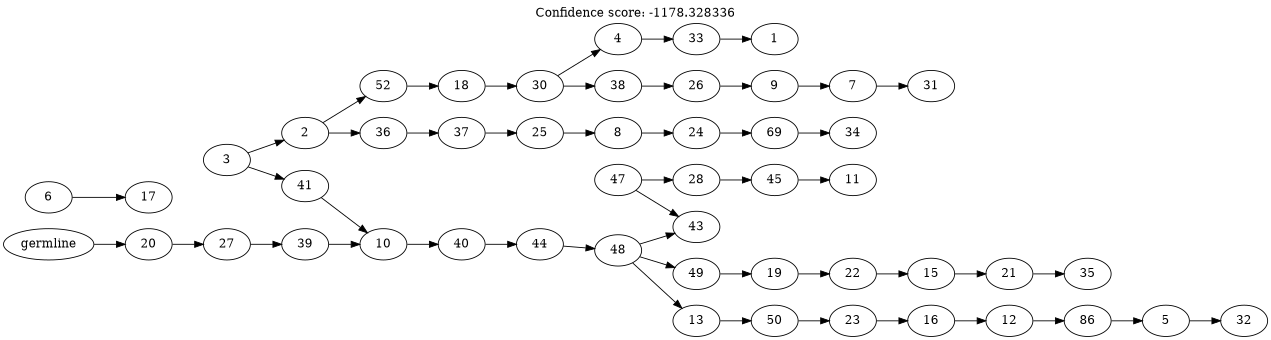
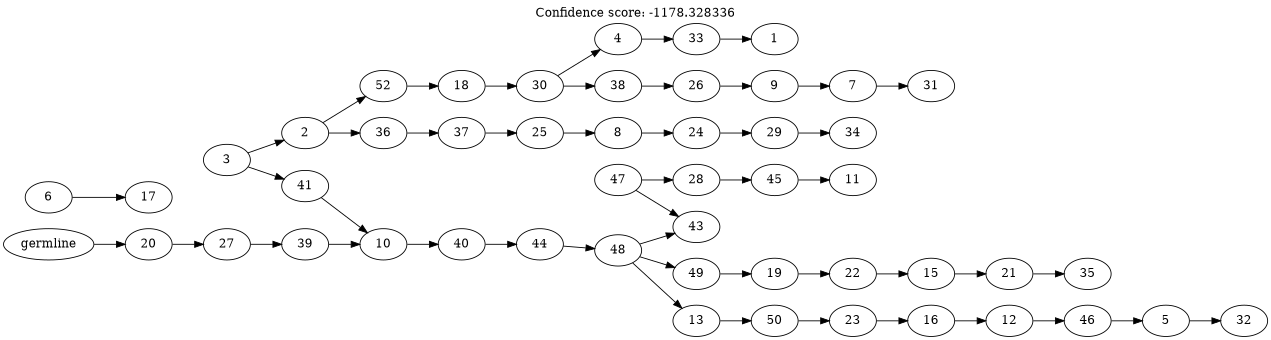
(775, 133) -> (775, 133)
(1088, 321) -> (1088, 321)
